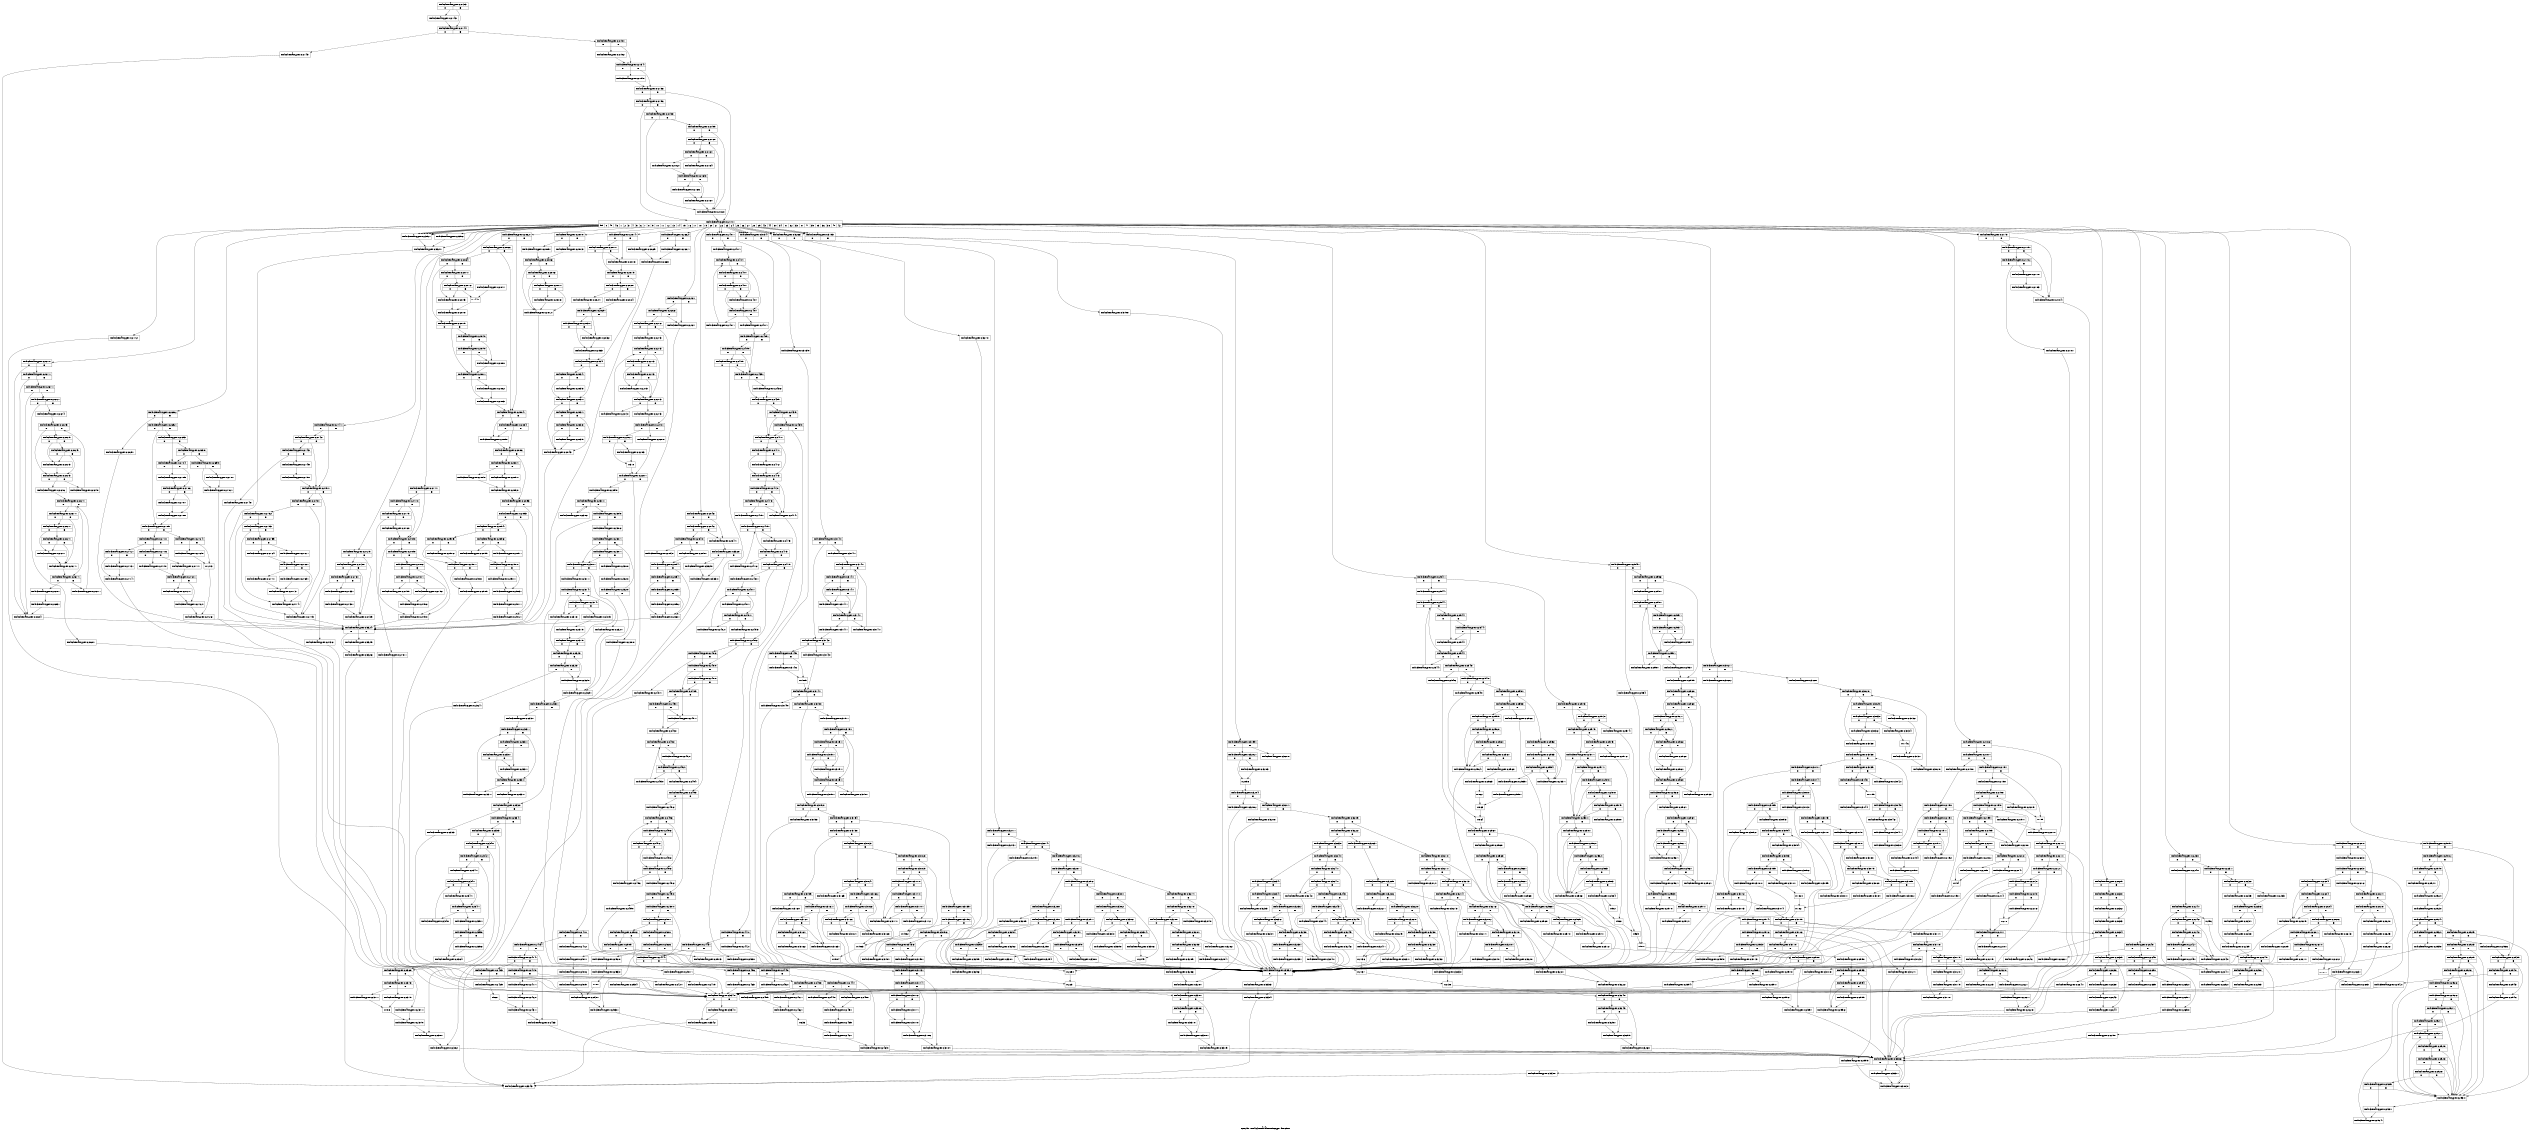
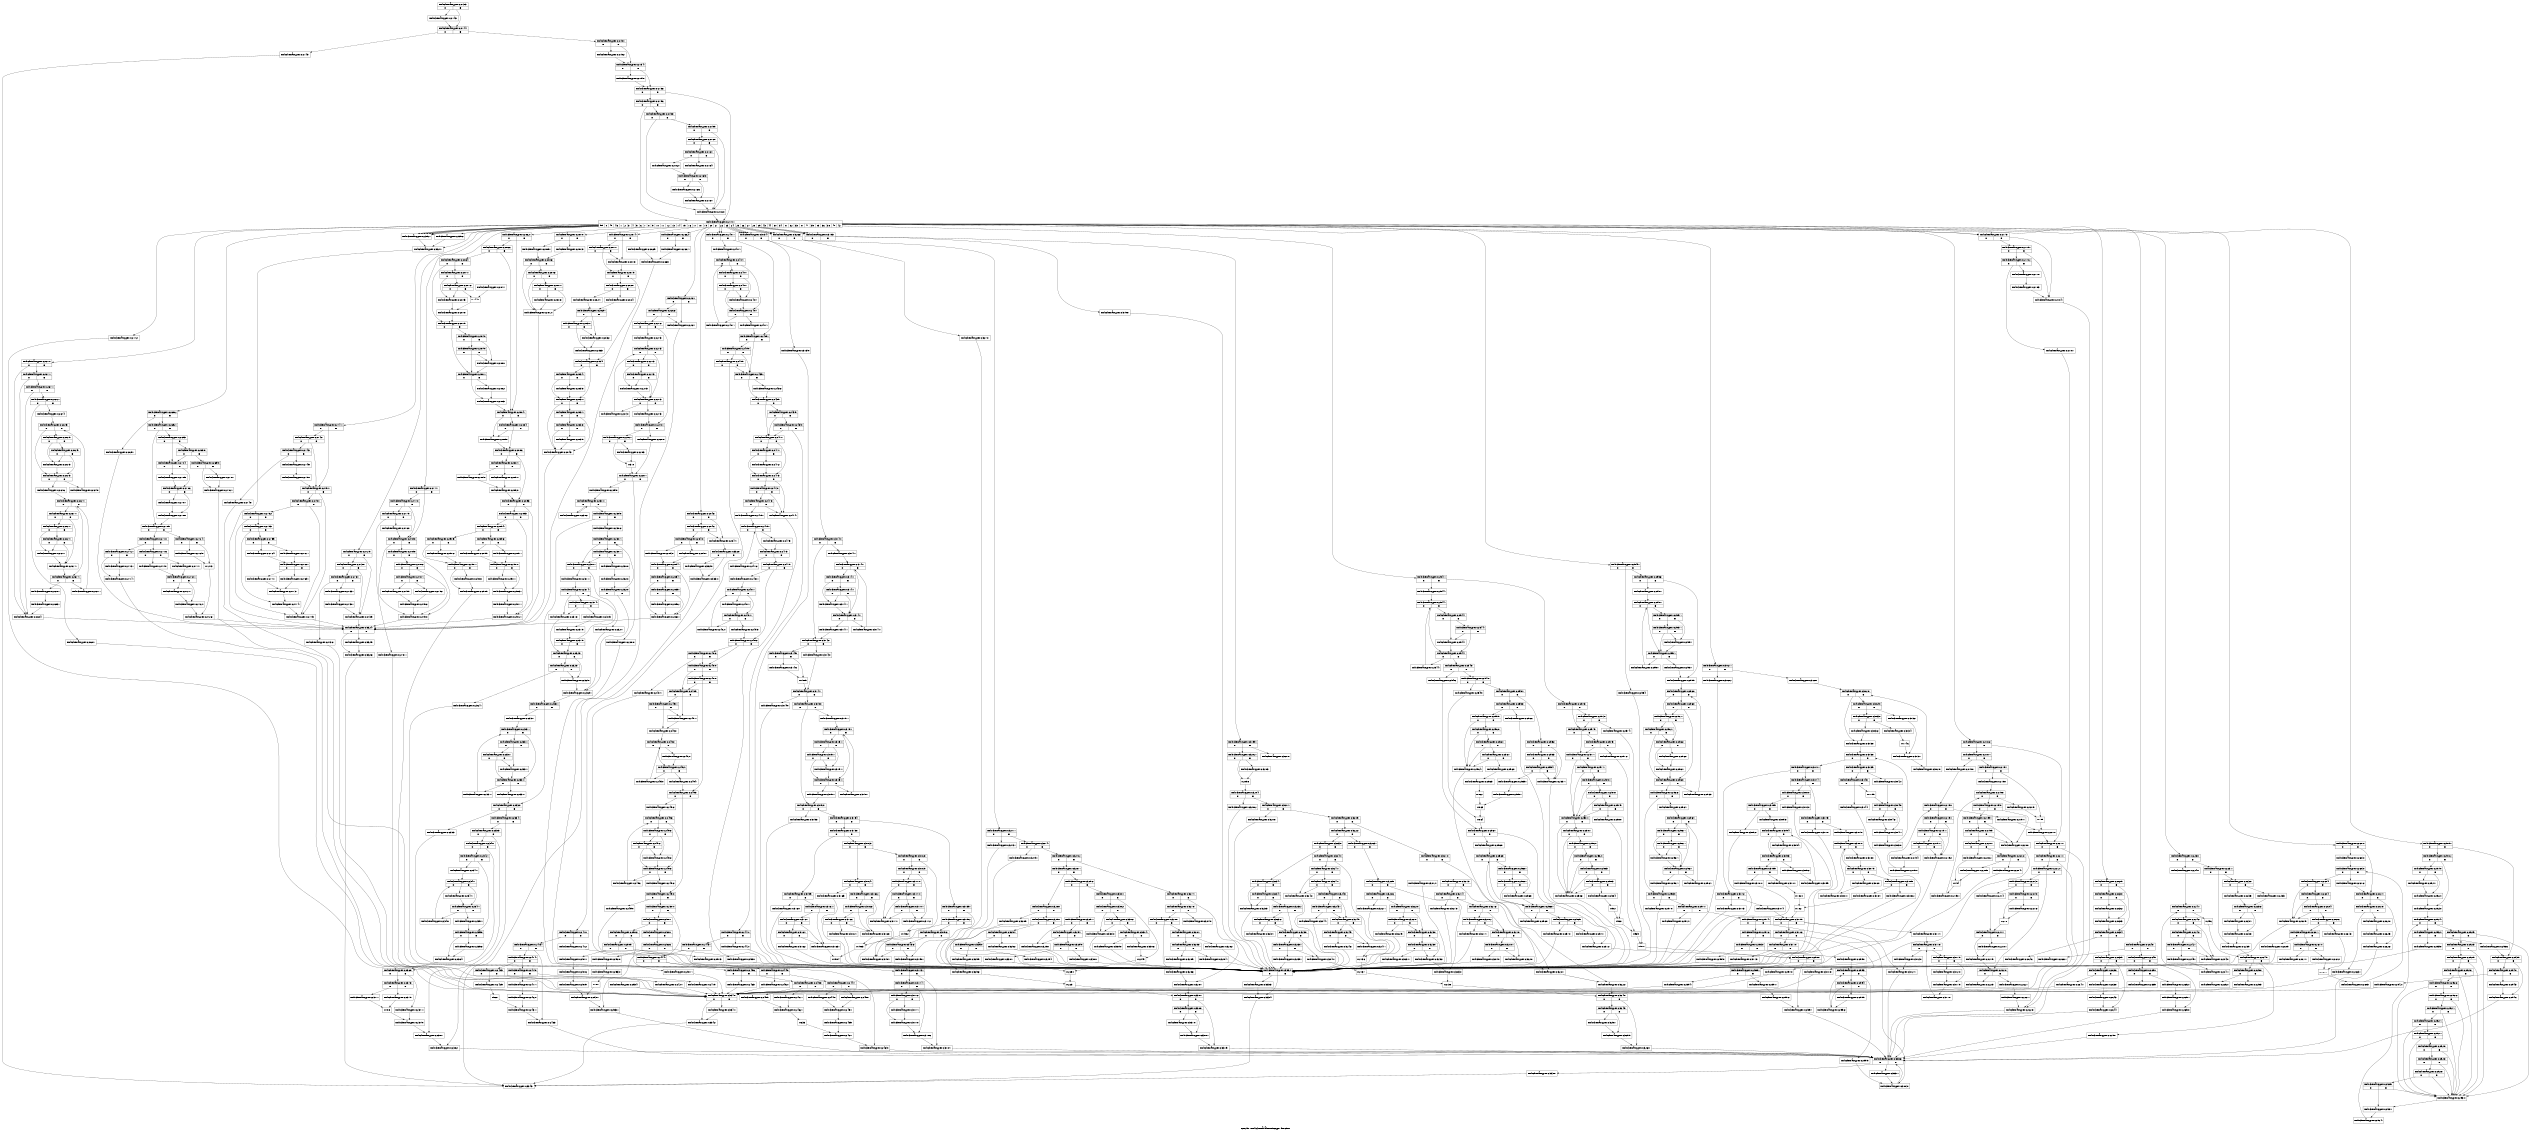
(658, 243) -> none
(308, 586) -> (294, 572)
none -> (1269, 813)
(1435, 871) -> none
(1606, 909) -> (1616, 914)
(1931, 930) -> (2129, 908)
